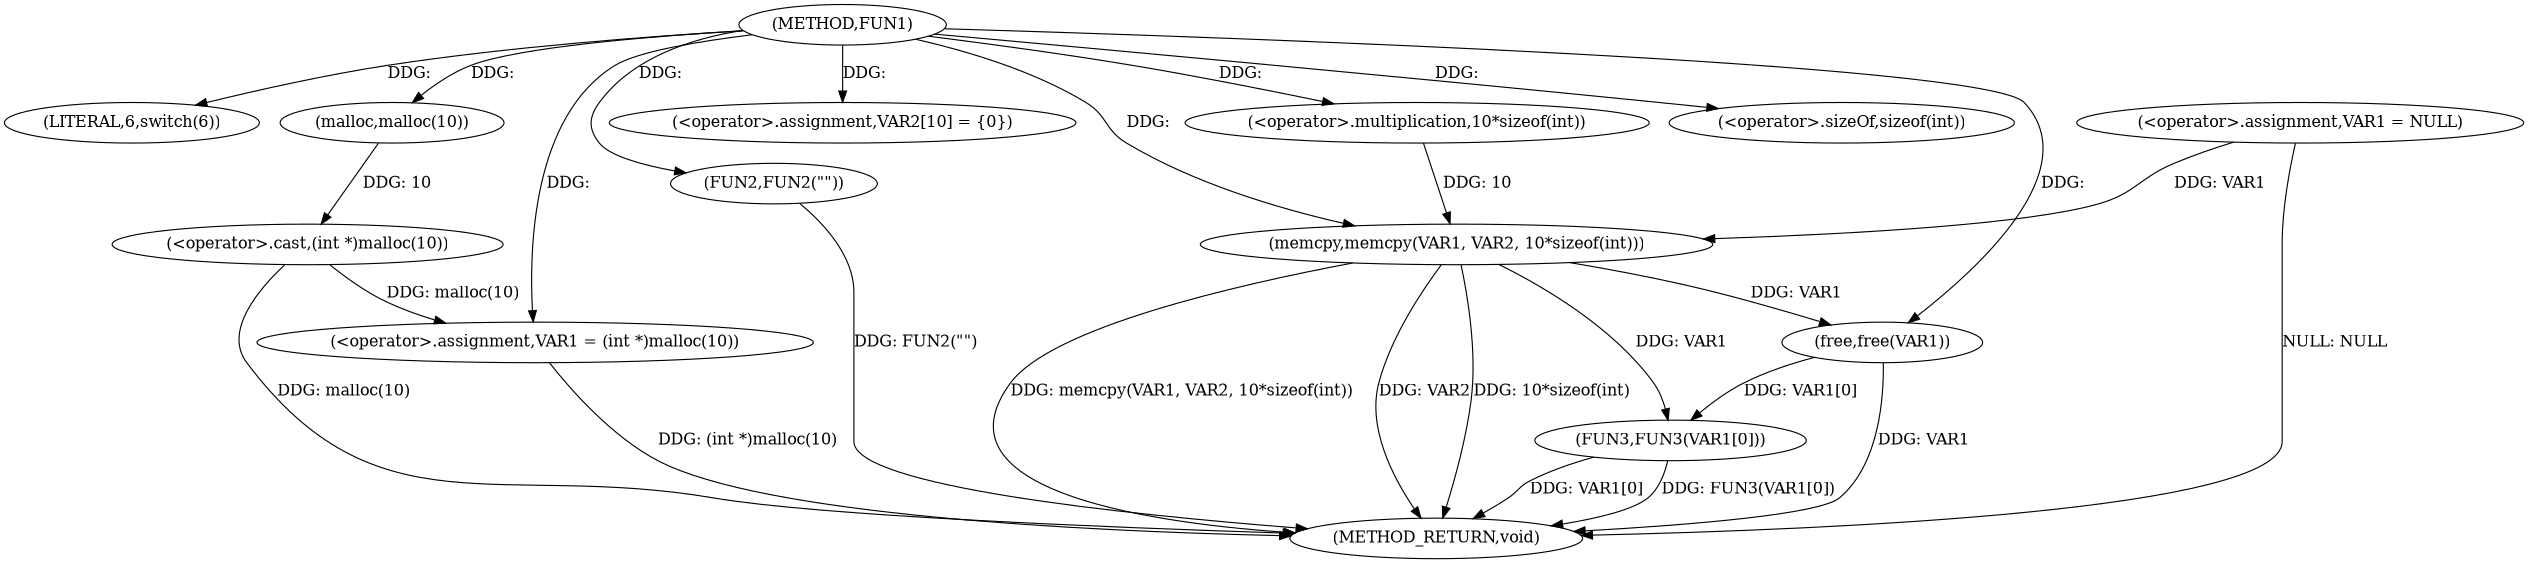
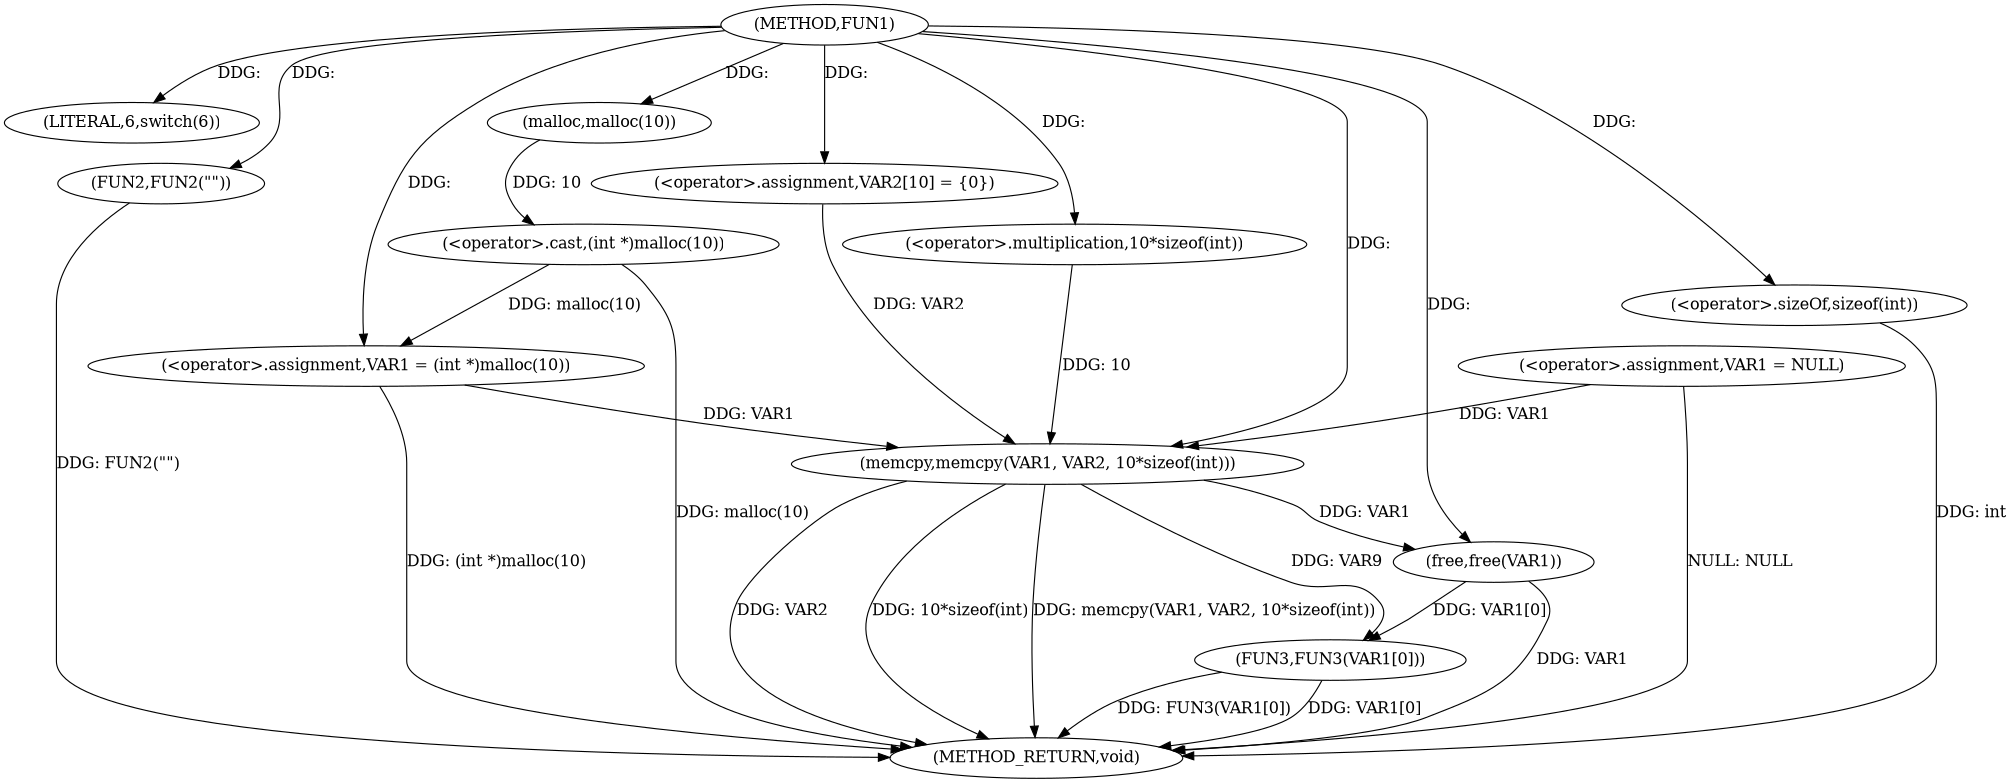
none -> (886, 340)
(1682, 342) -> (1337, 562)
none -> (665, 418)
none -> (1755, 724)
